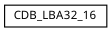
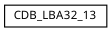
(56, 16) -> (56, 16)
